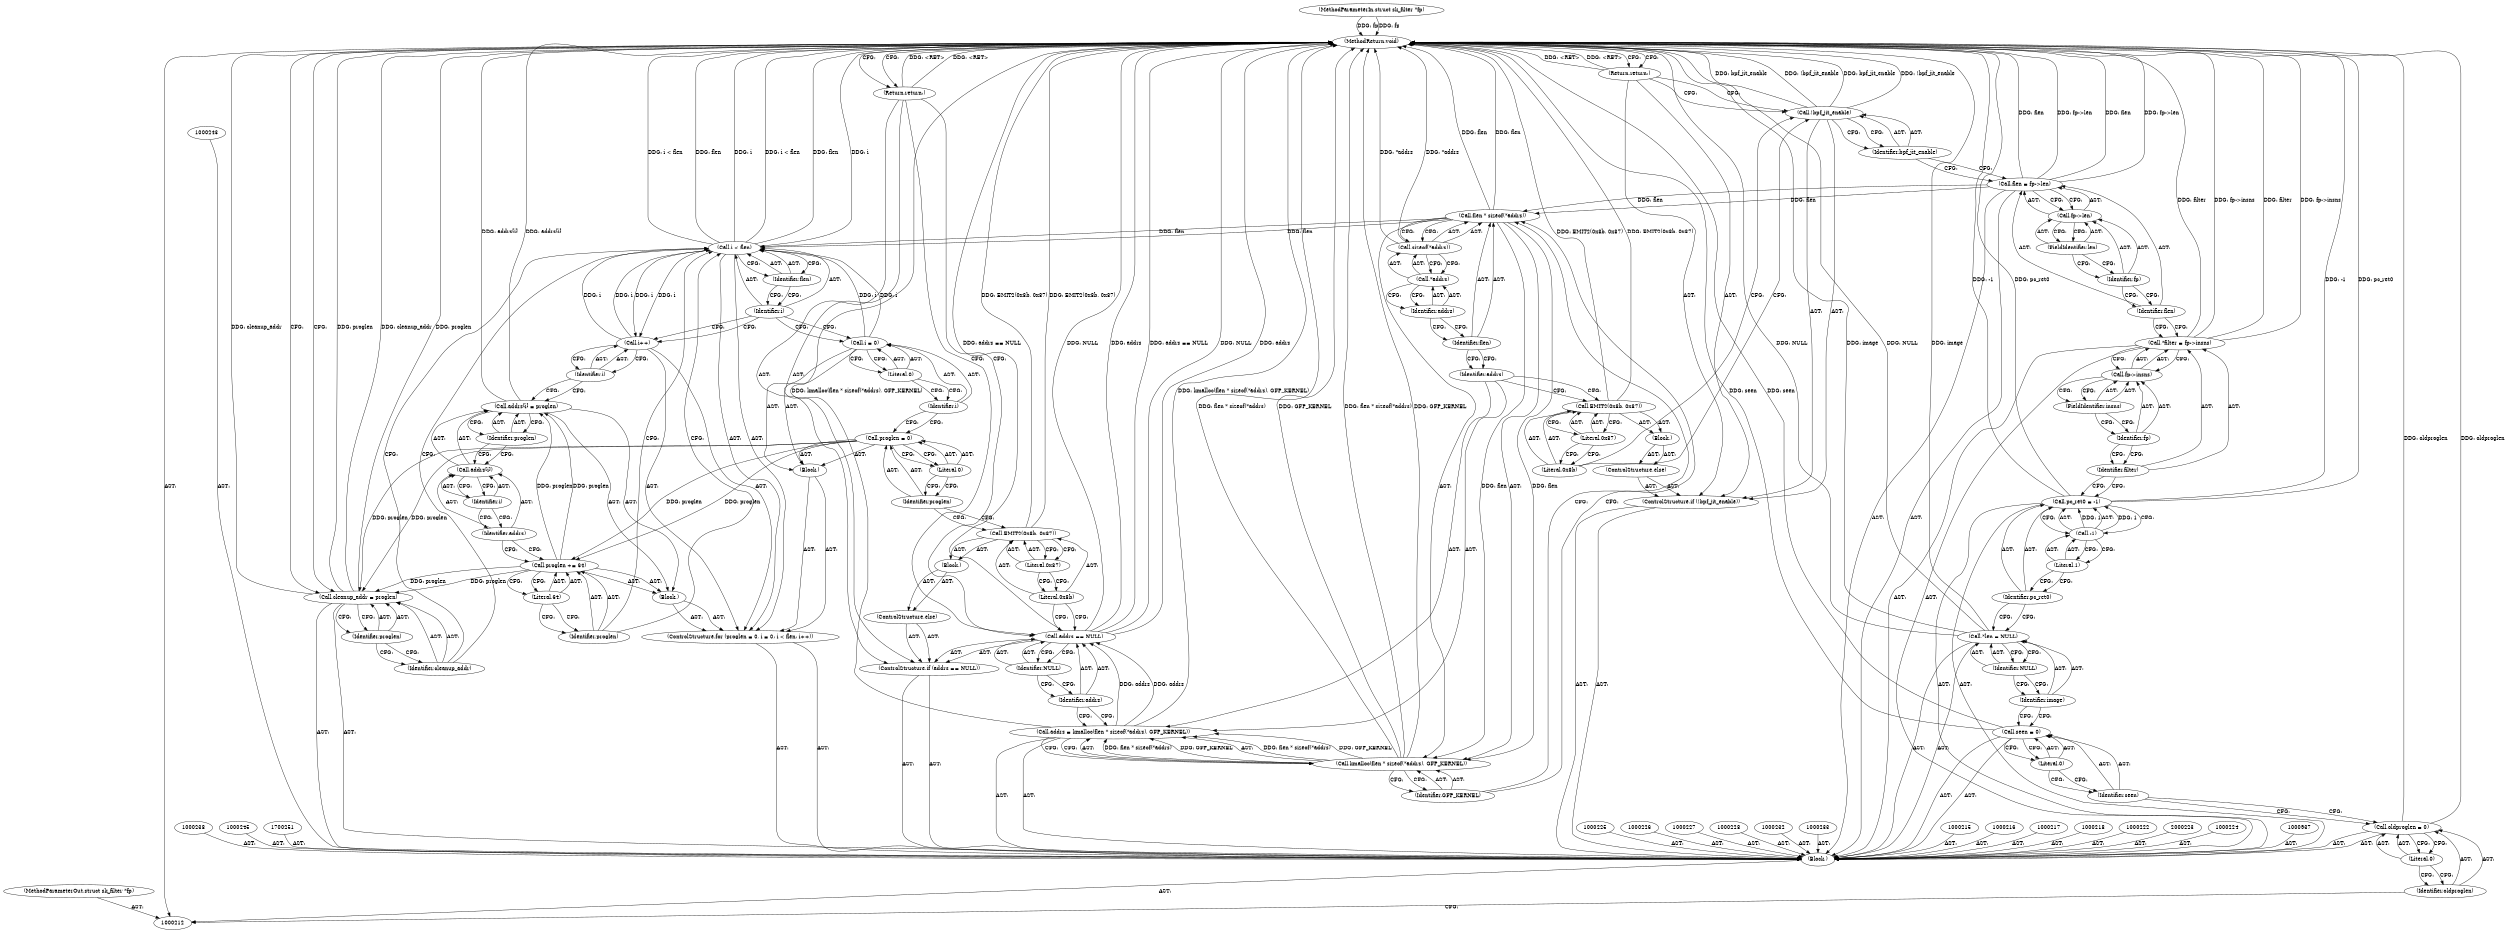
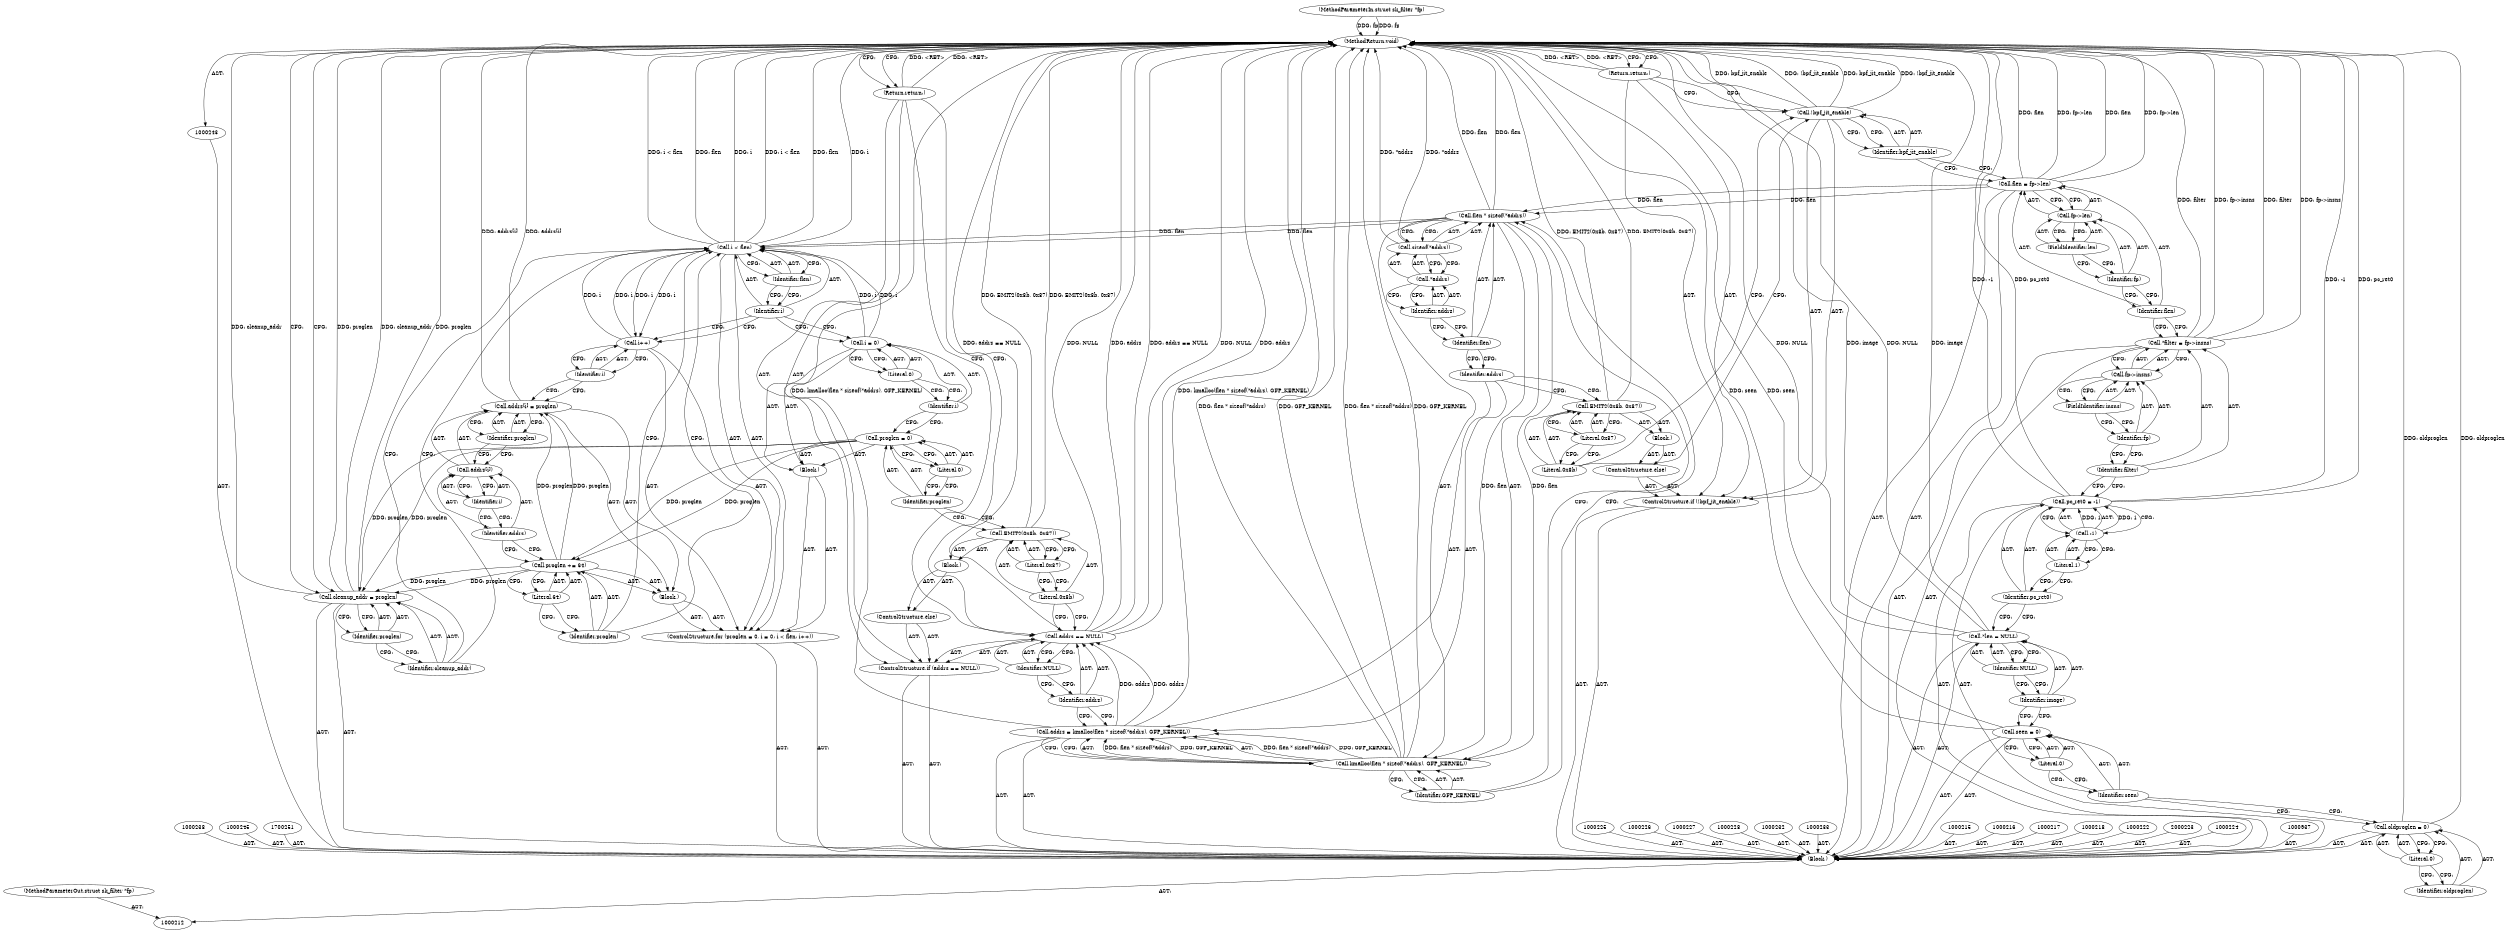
(323, 51) -> (741, 45)
(1300, 907) -> none
